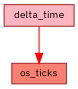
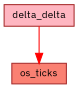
(39, 15) -> (39, 15)
